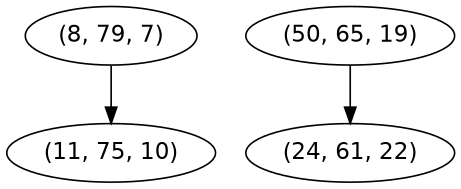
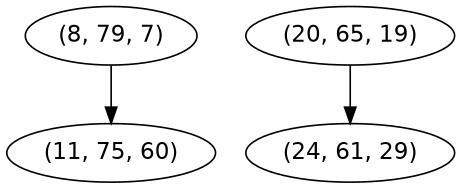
(350, 36) -> (350, 36)
(111, 153) -> (111, 153)
(350, 153) -> (350, 153)
